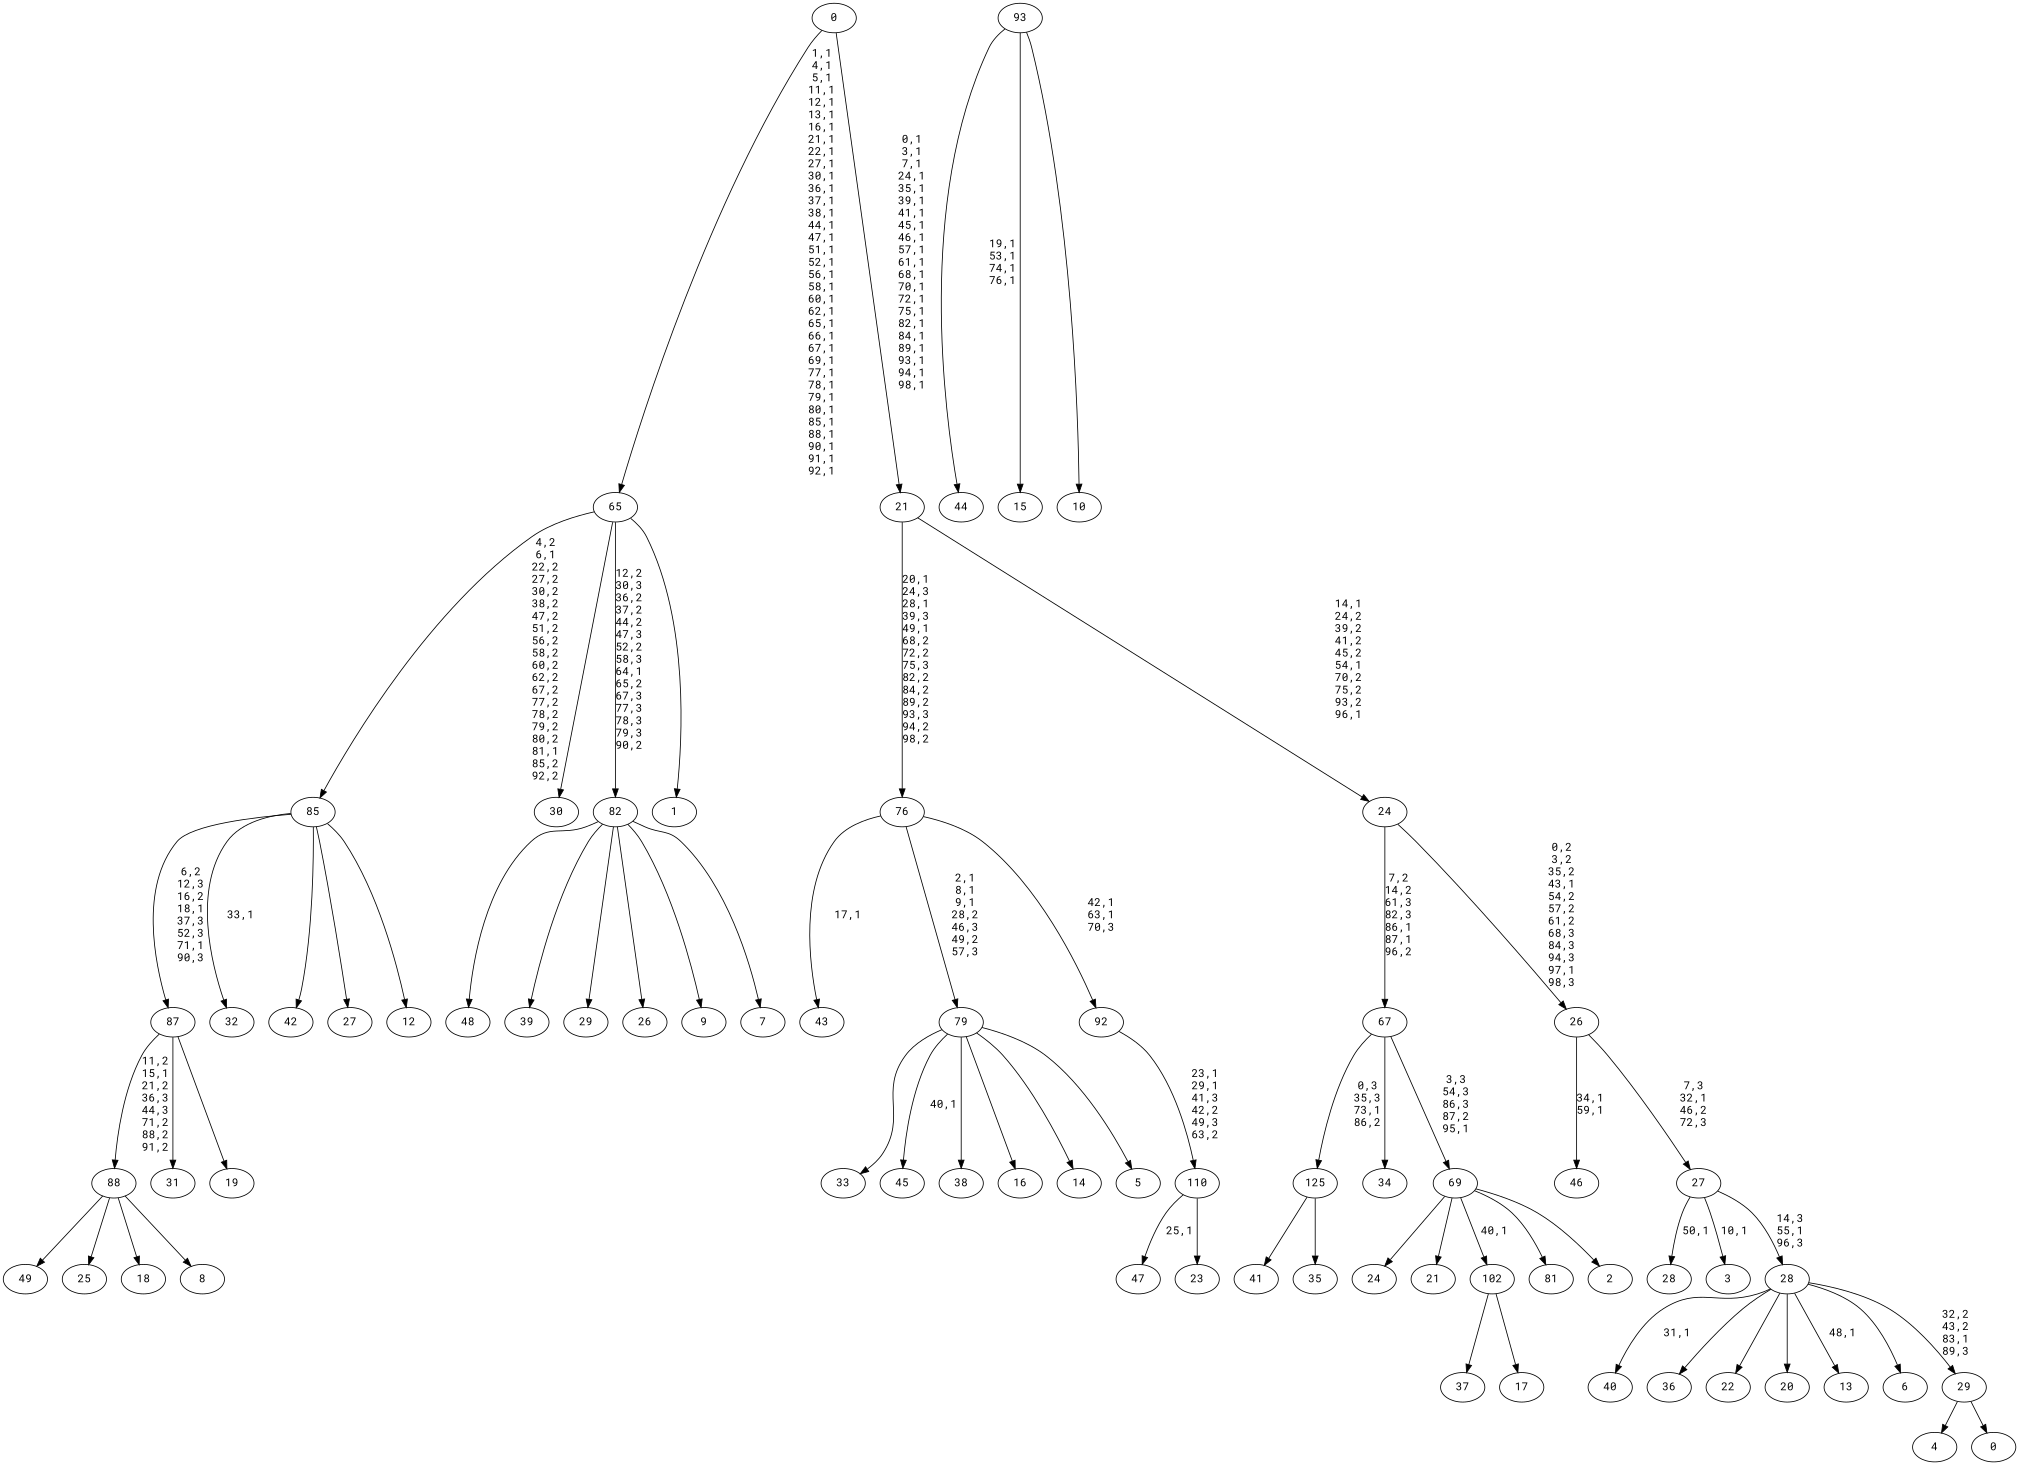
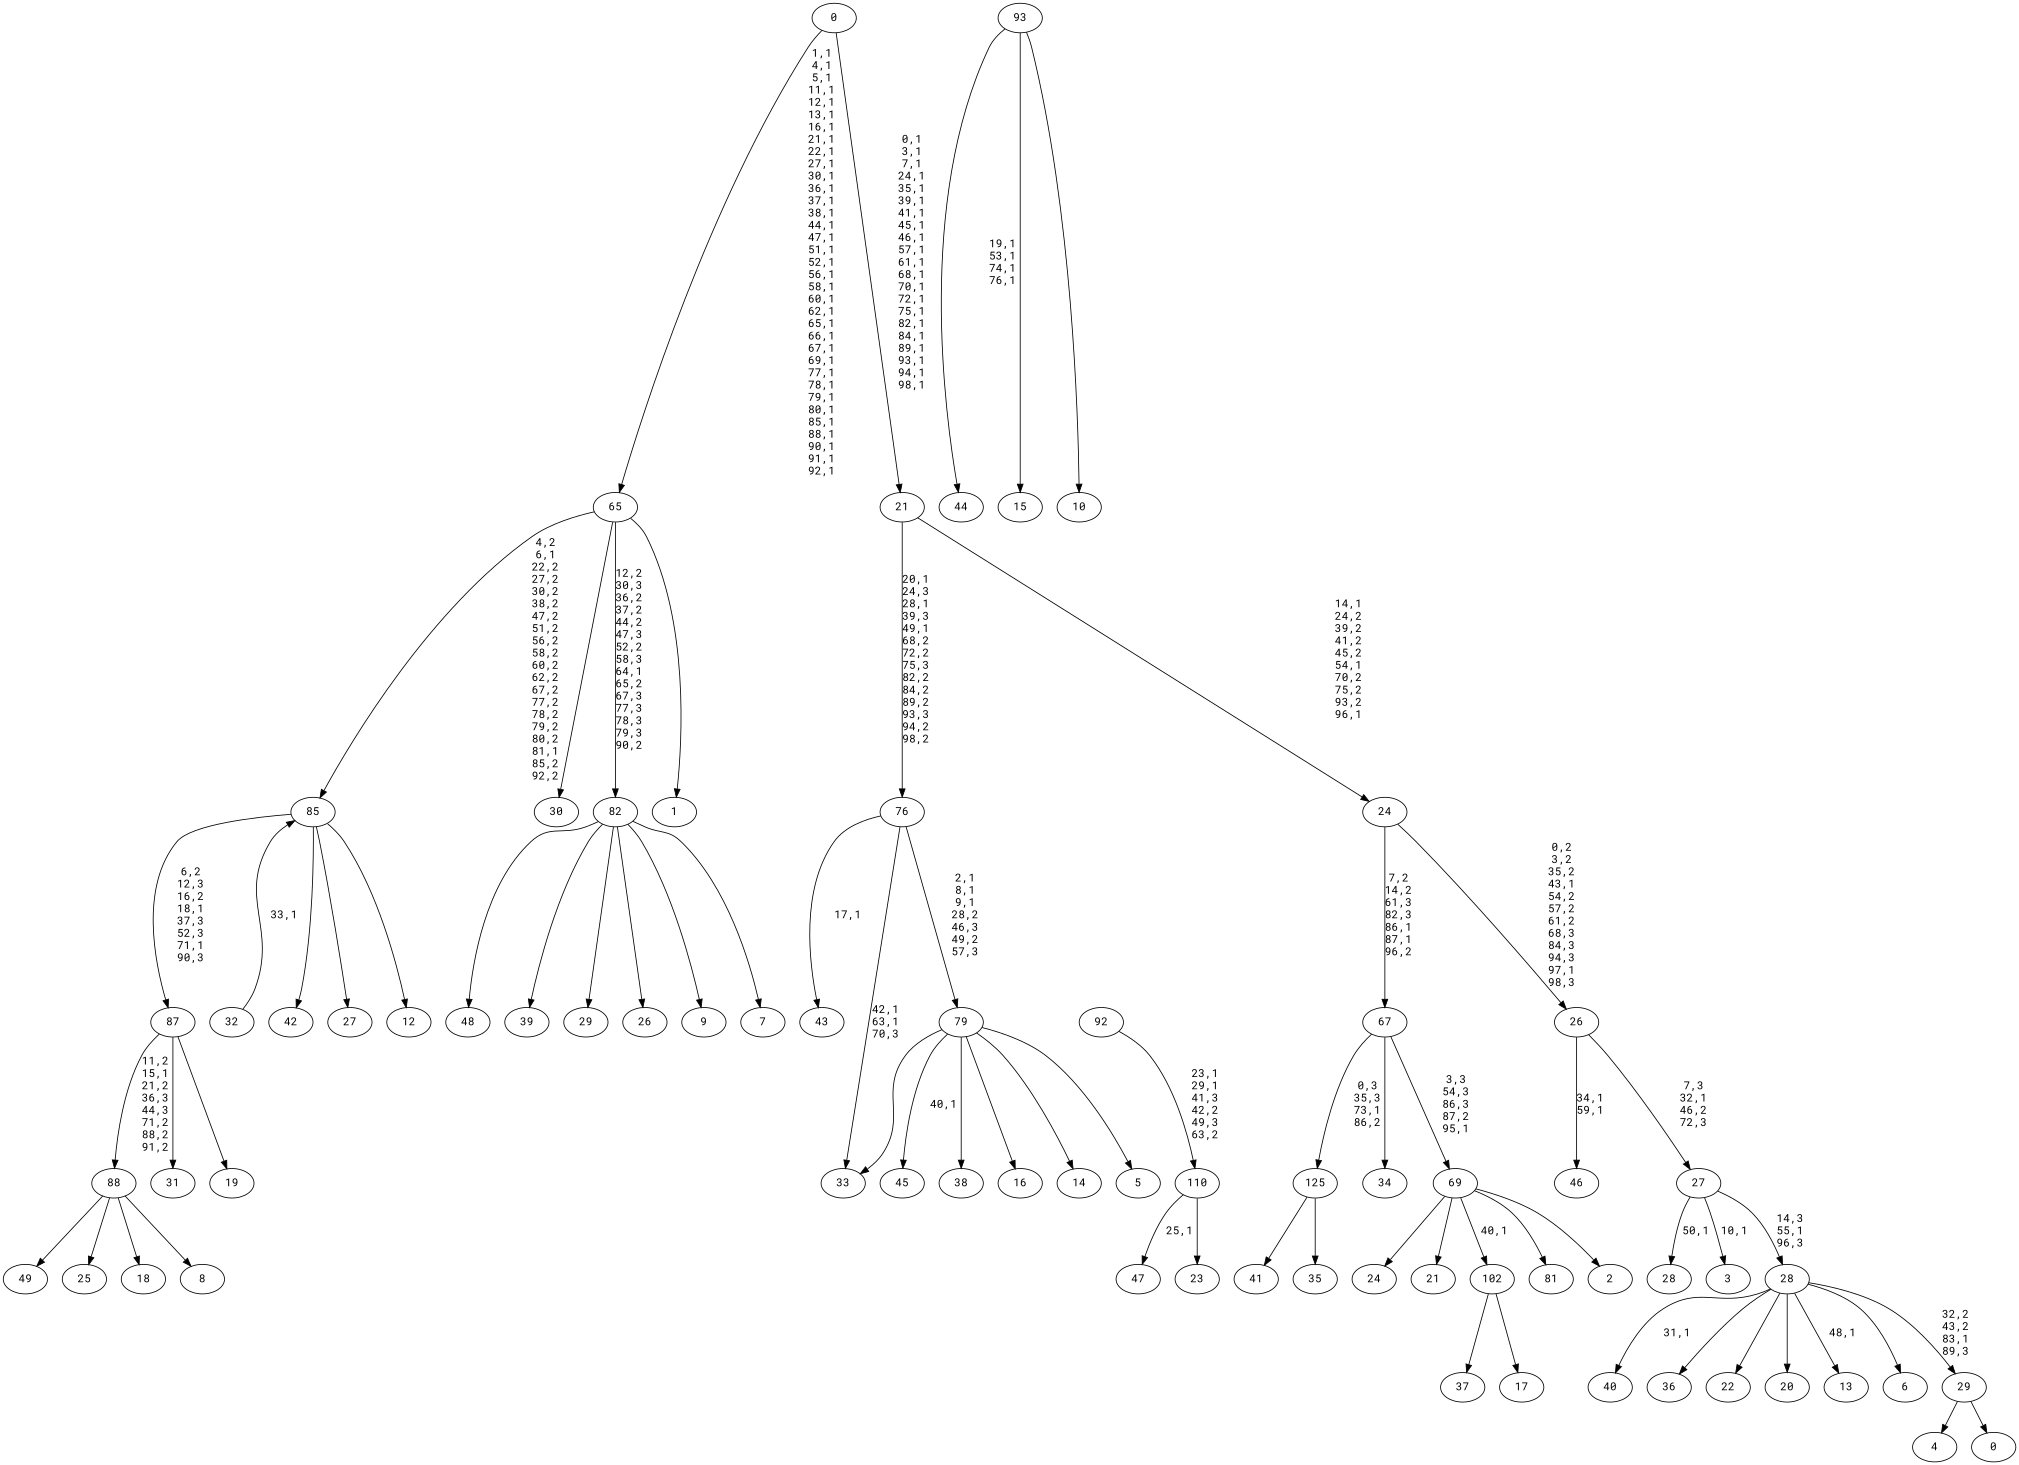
(210, 884) -> (259, 914)
(1028, 888) -> (873, 994)
